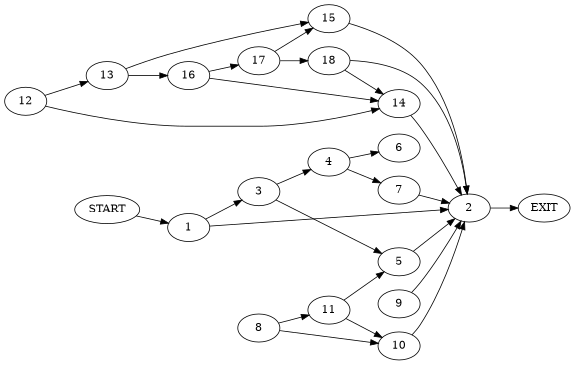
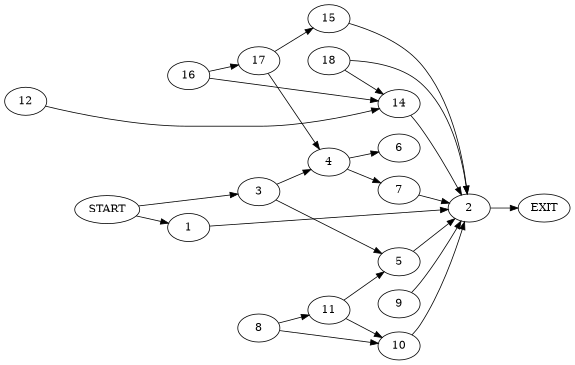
(290, 61) -> (292, 108)
(107, 76) -> none
(220, 211) -> (184, 200)
